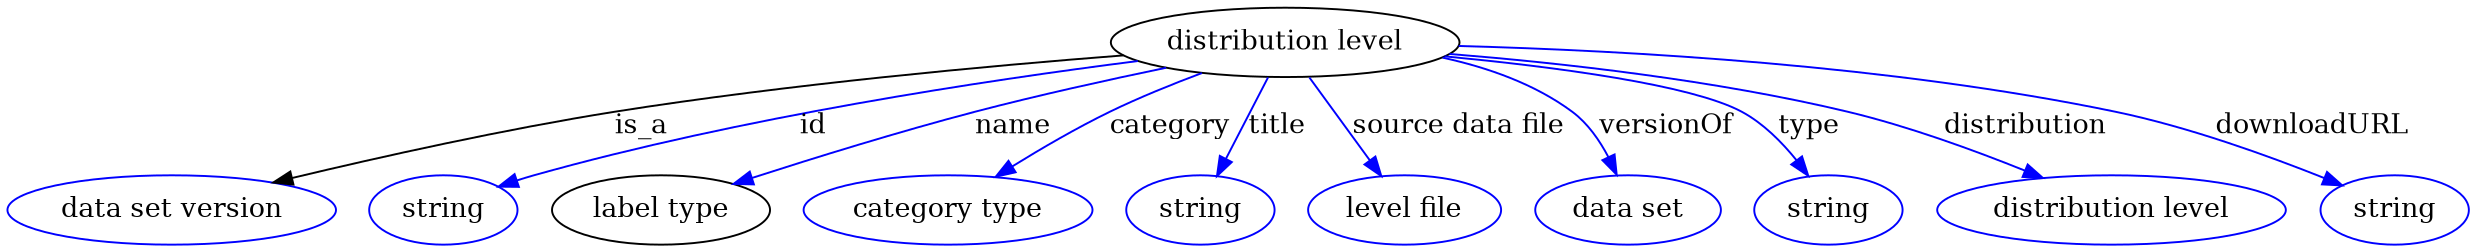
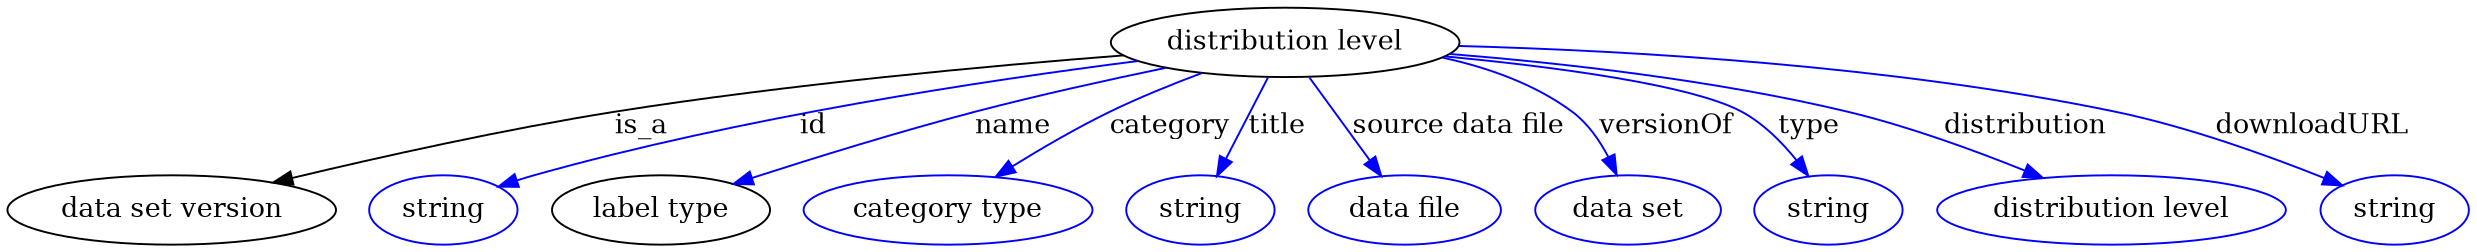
(172, 210) -> (172, 210)
(1405, 210) -> (1405, 210)
